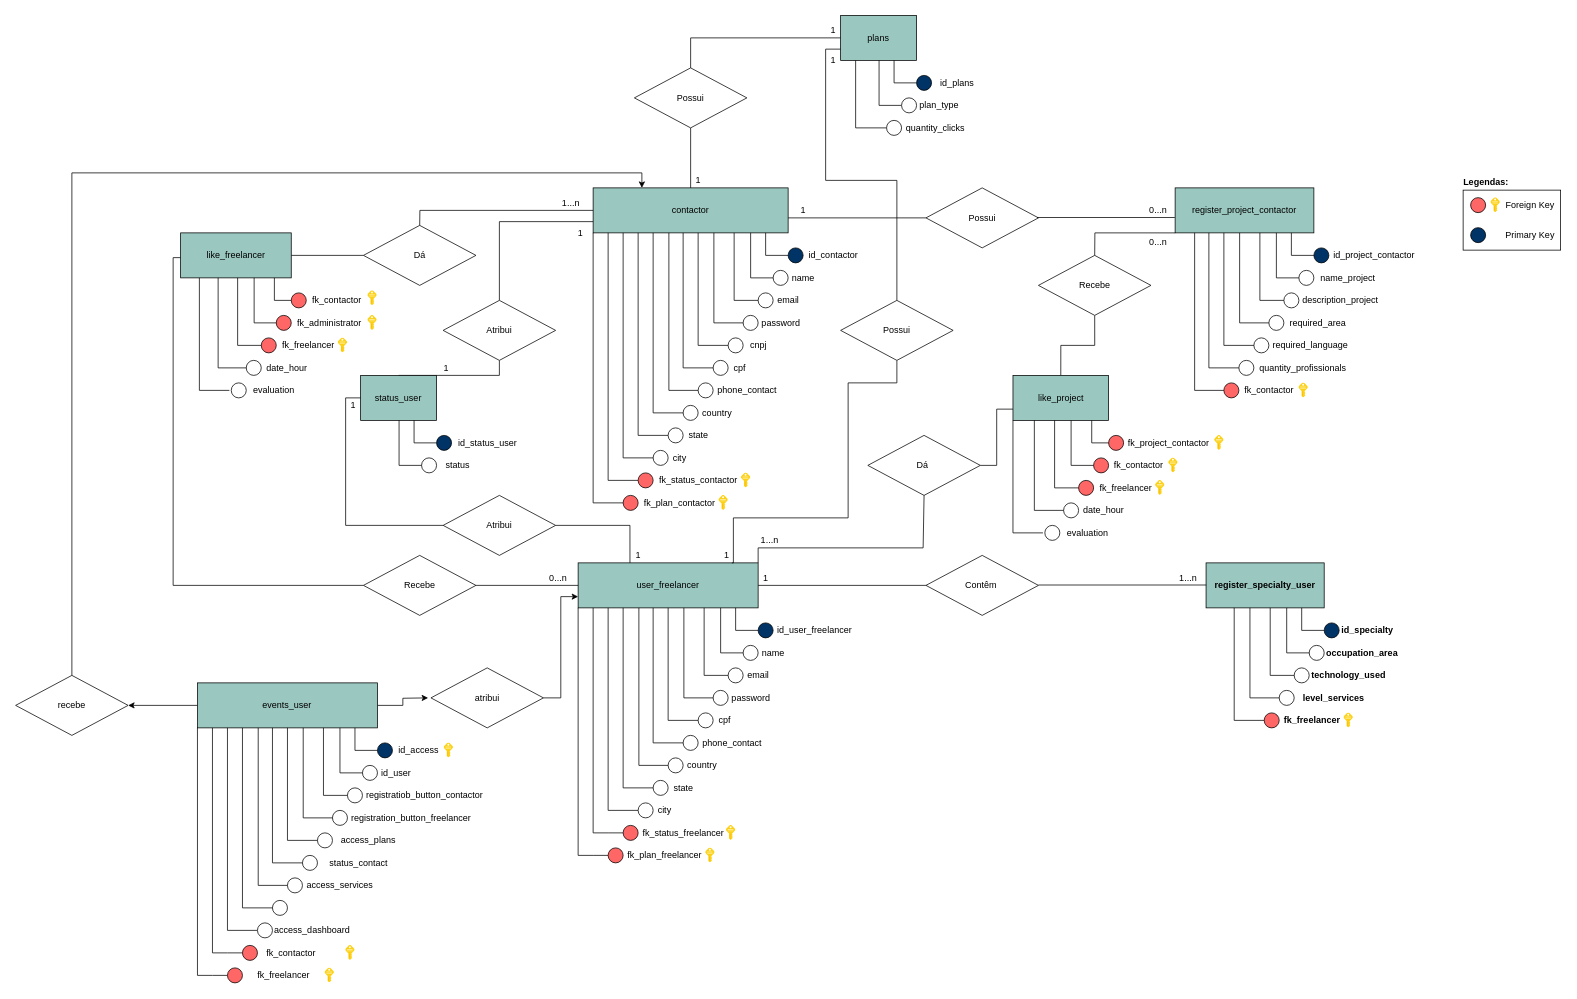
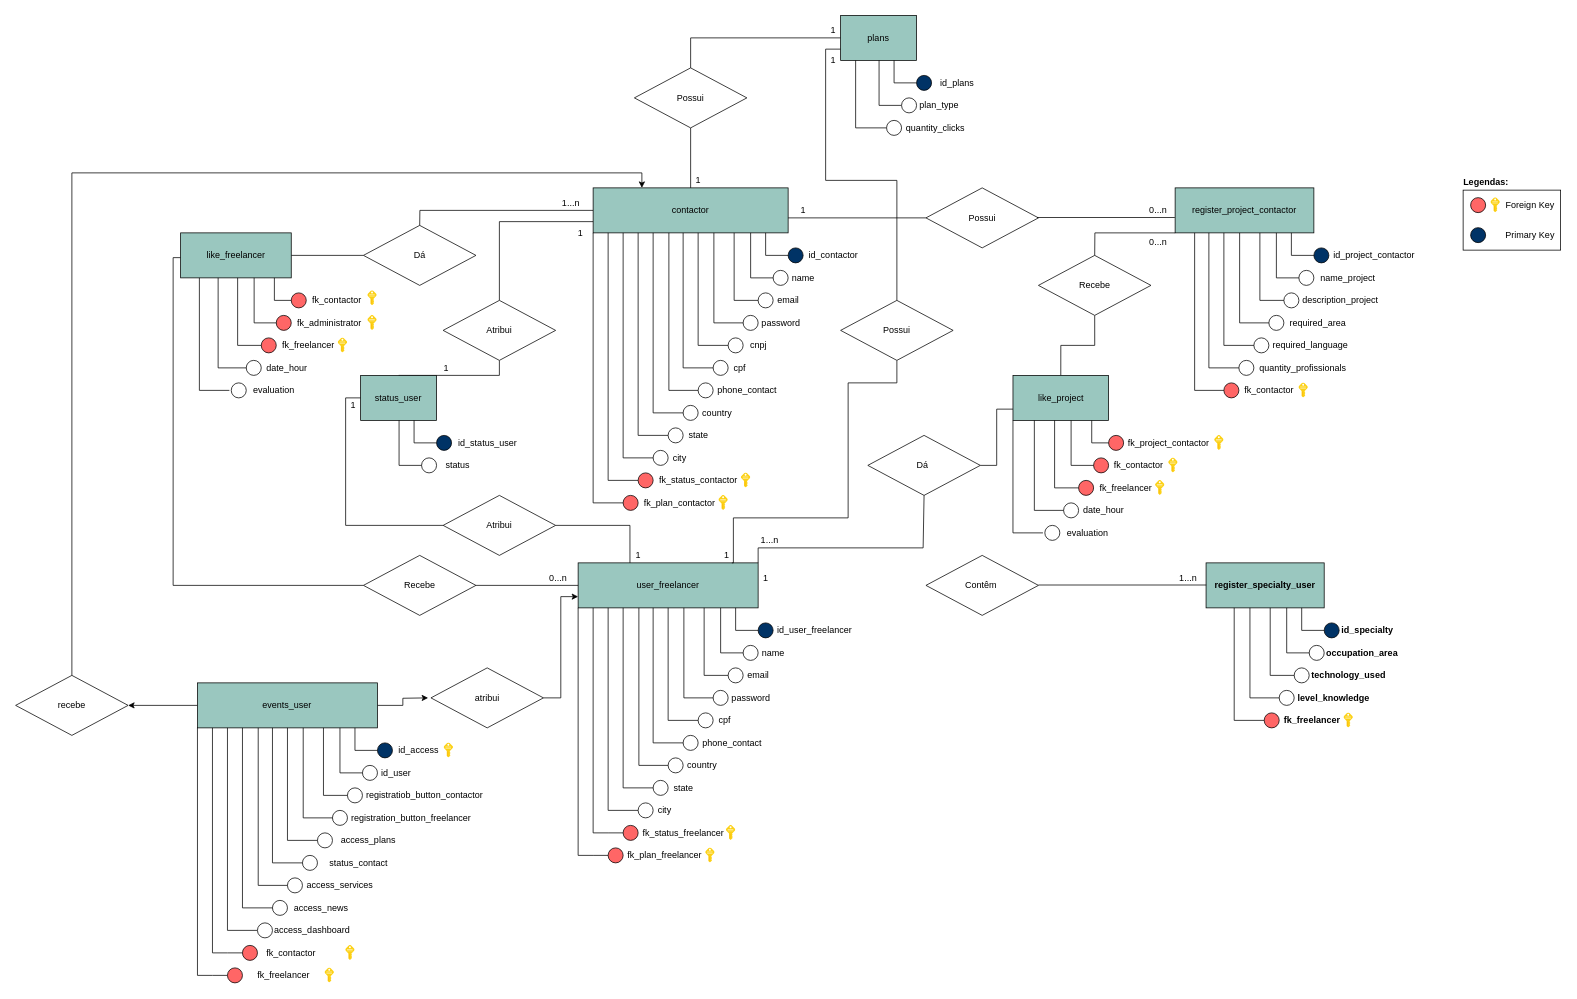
(841, 585) -> none
(1334, 698) -> (1334, 698)
none -> (321, 908)
